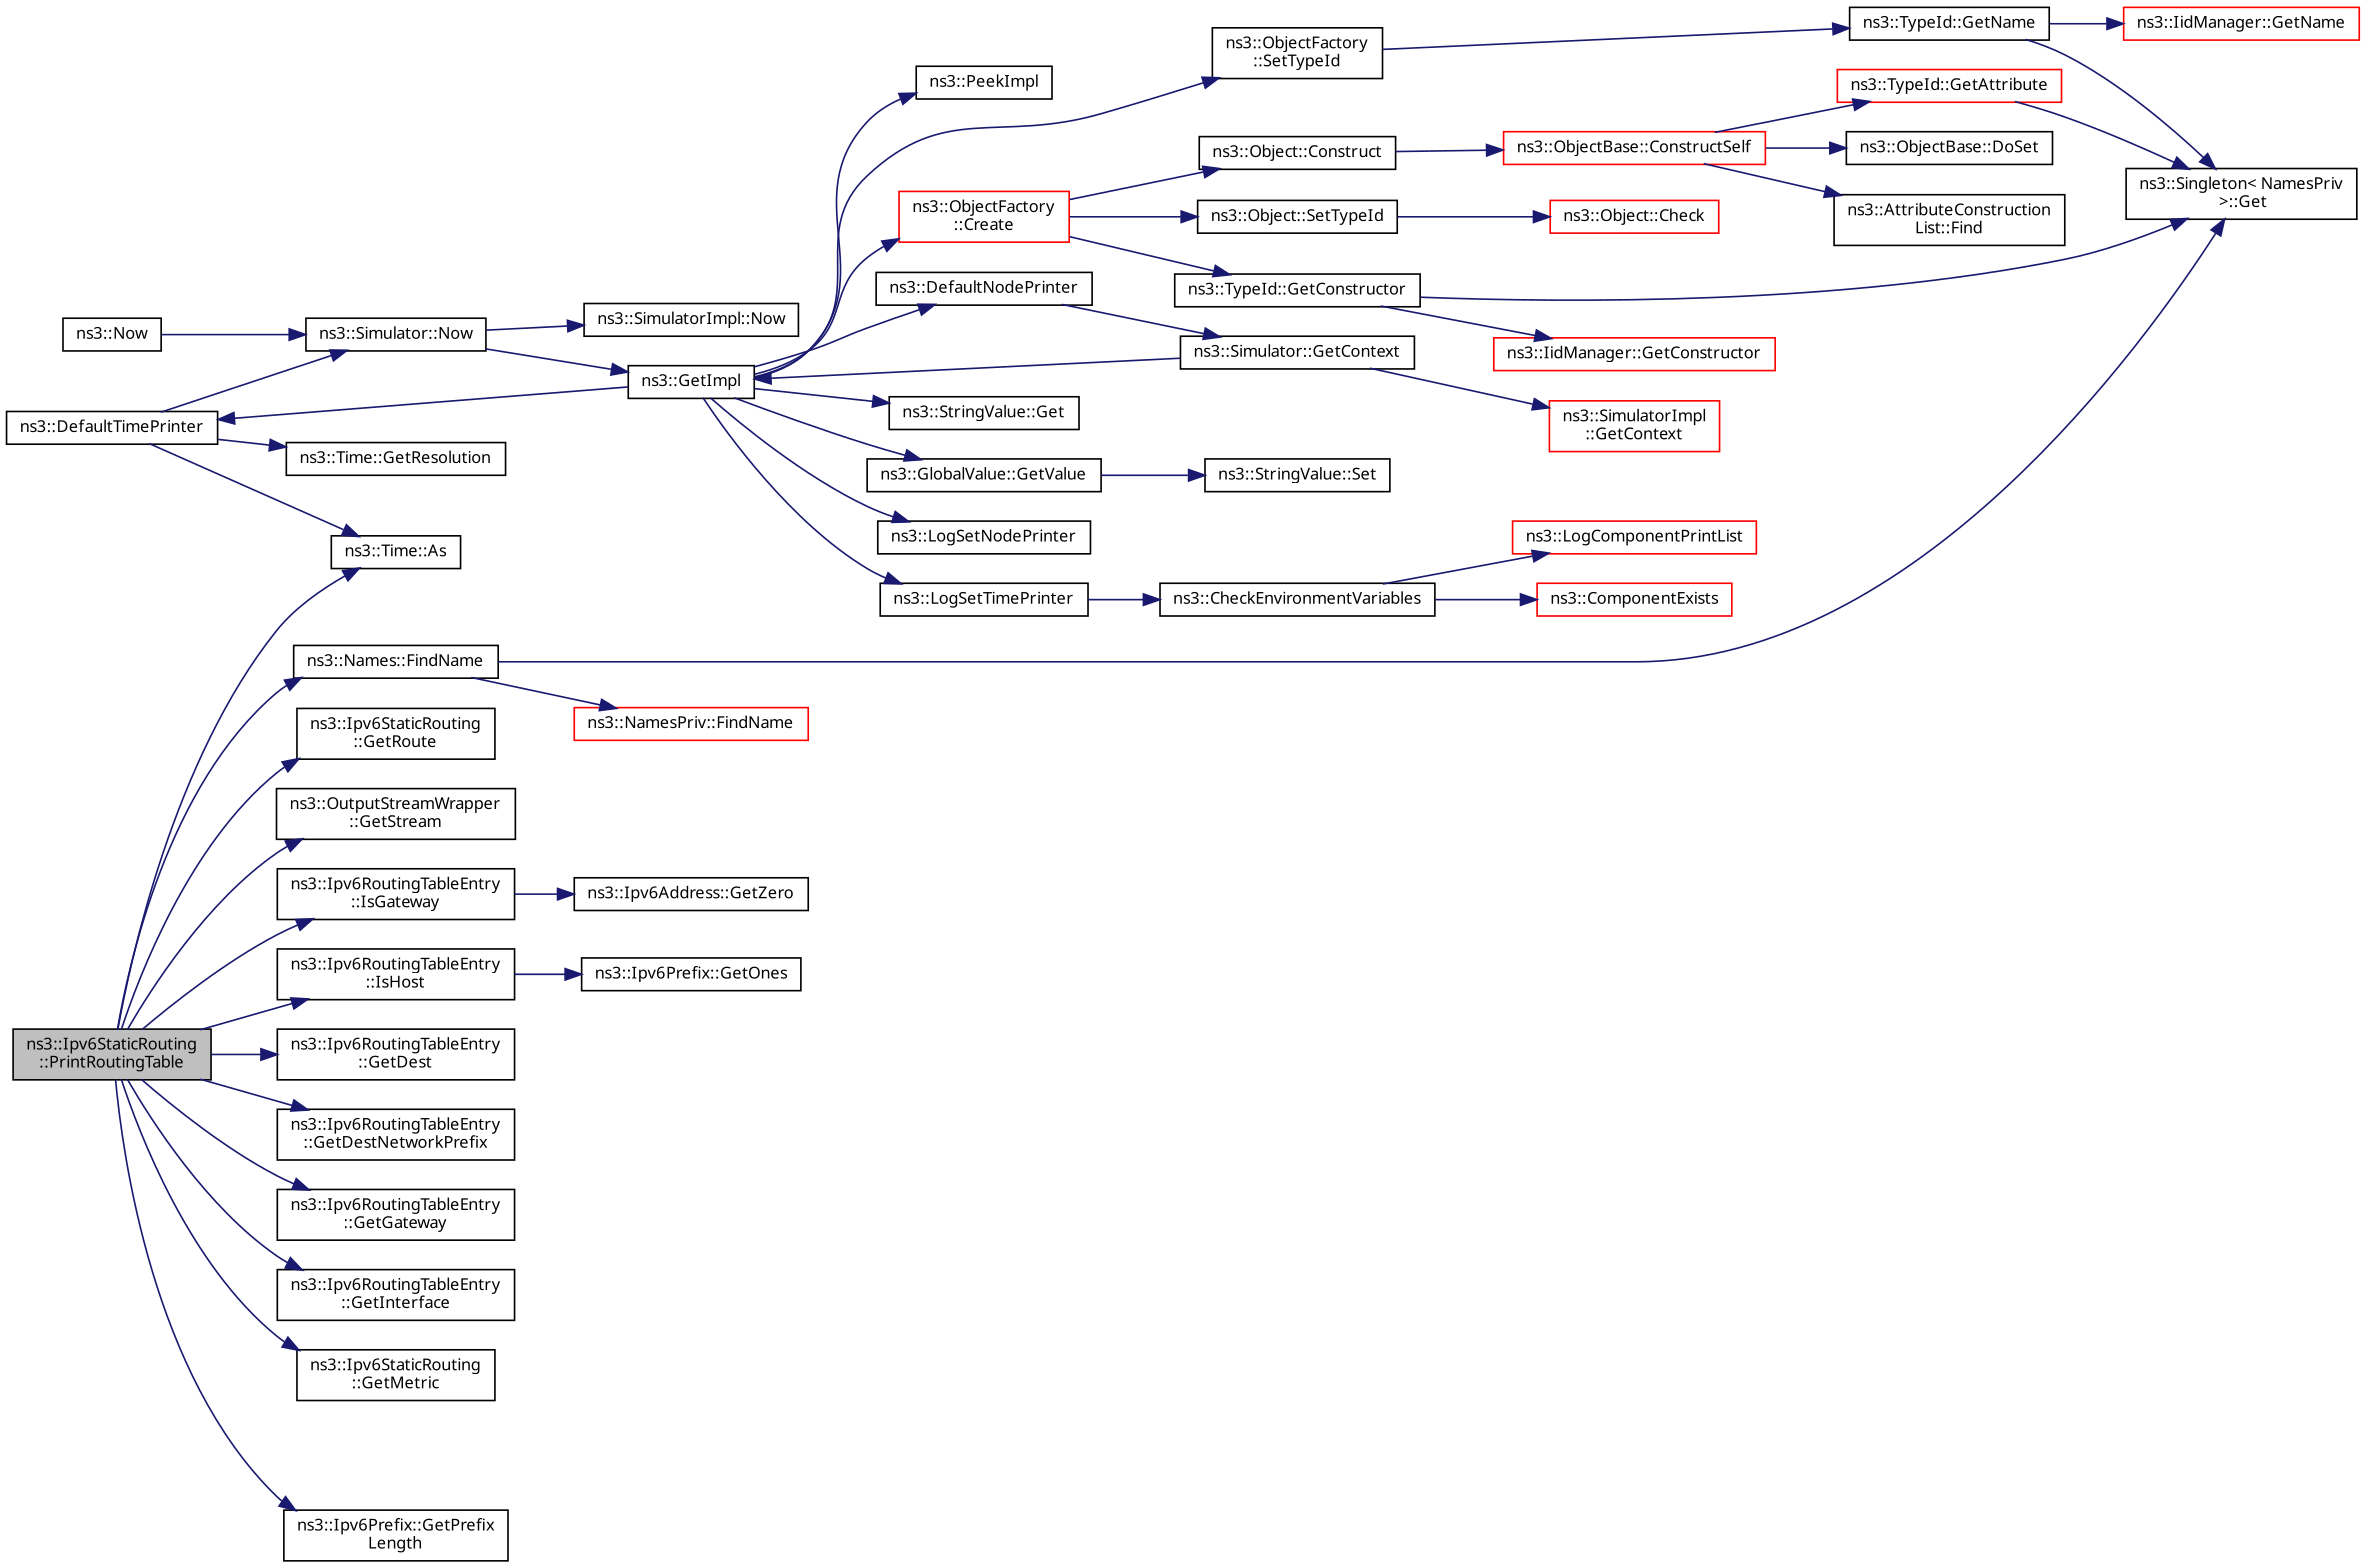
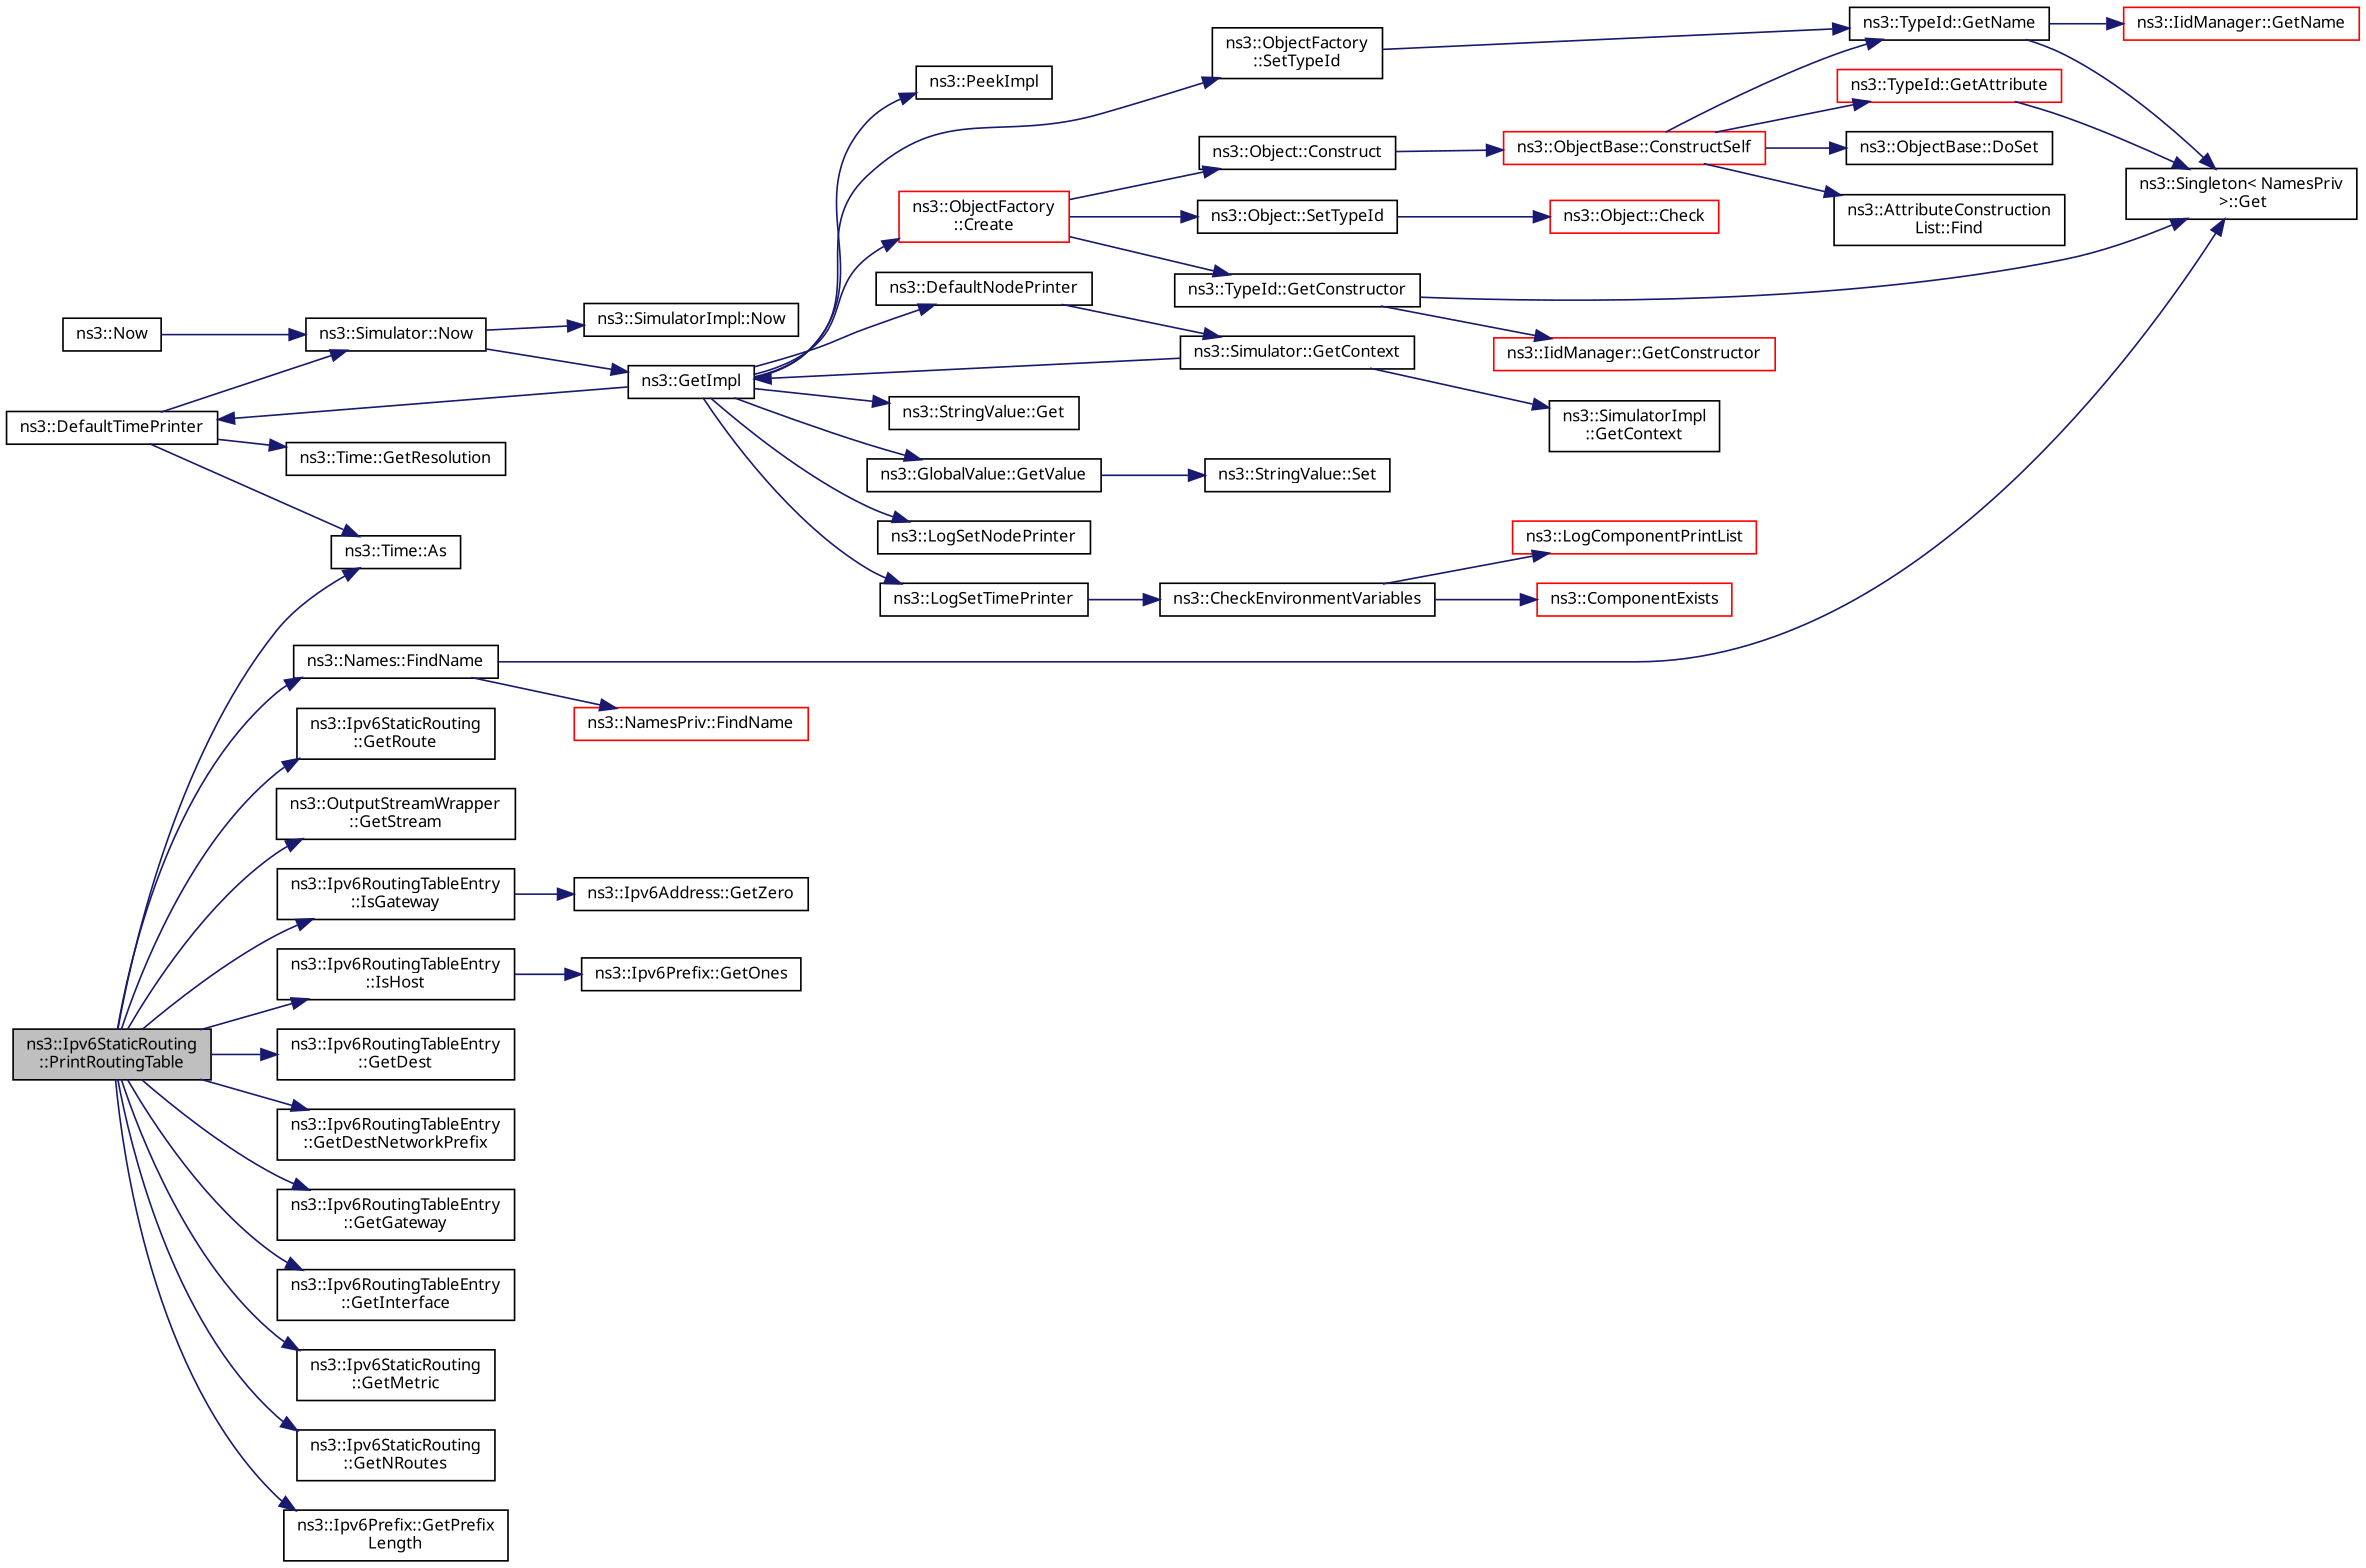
none -> (1764, 84)
(1634, 426) -> (1634, 426)
none -> (396, 1455)
